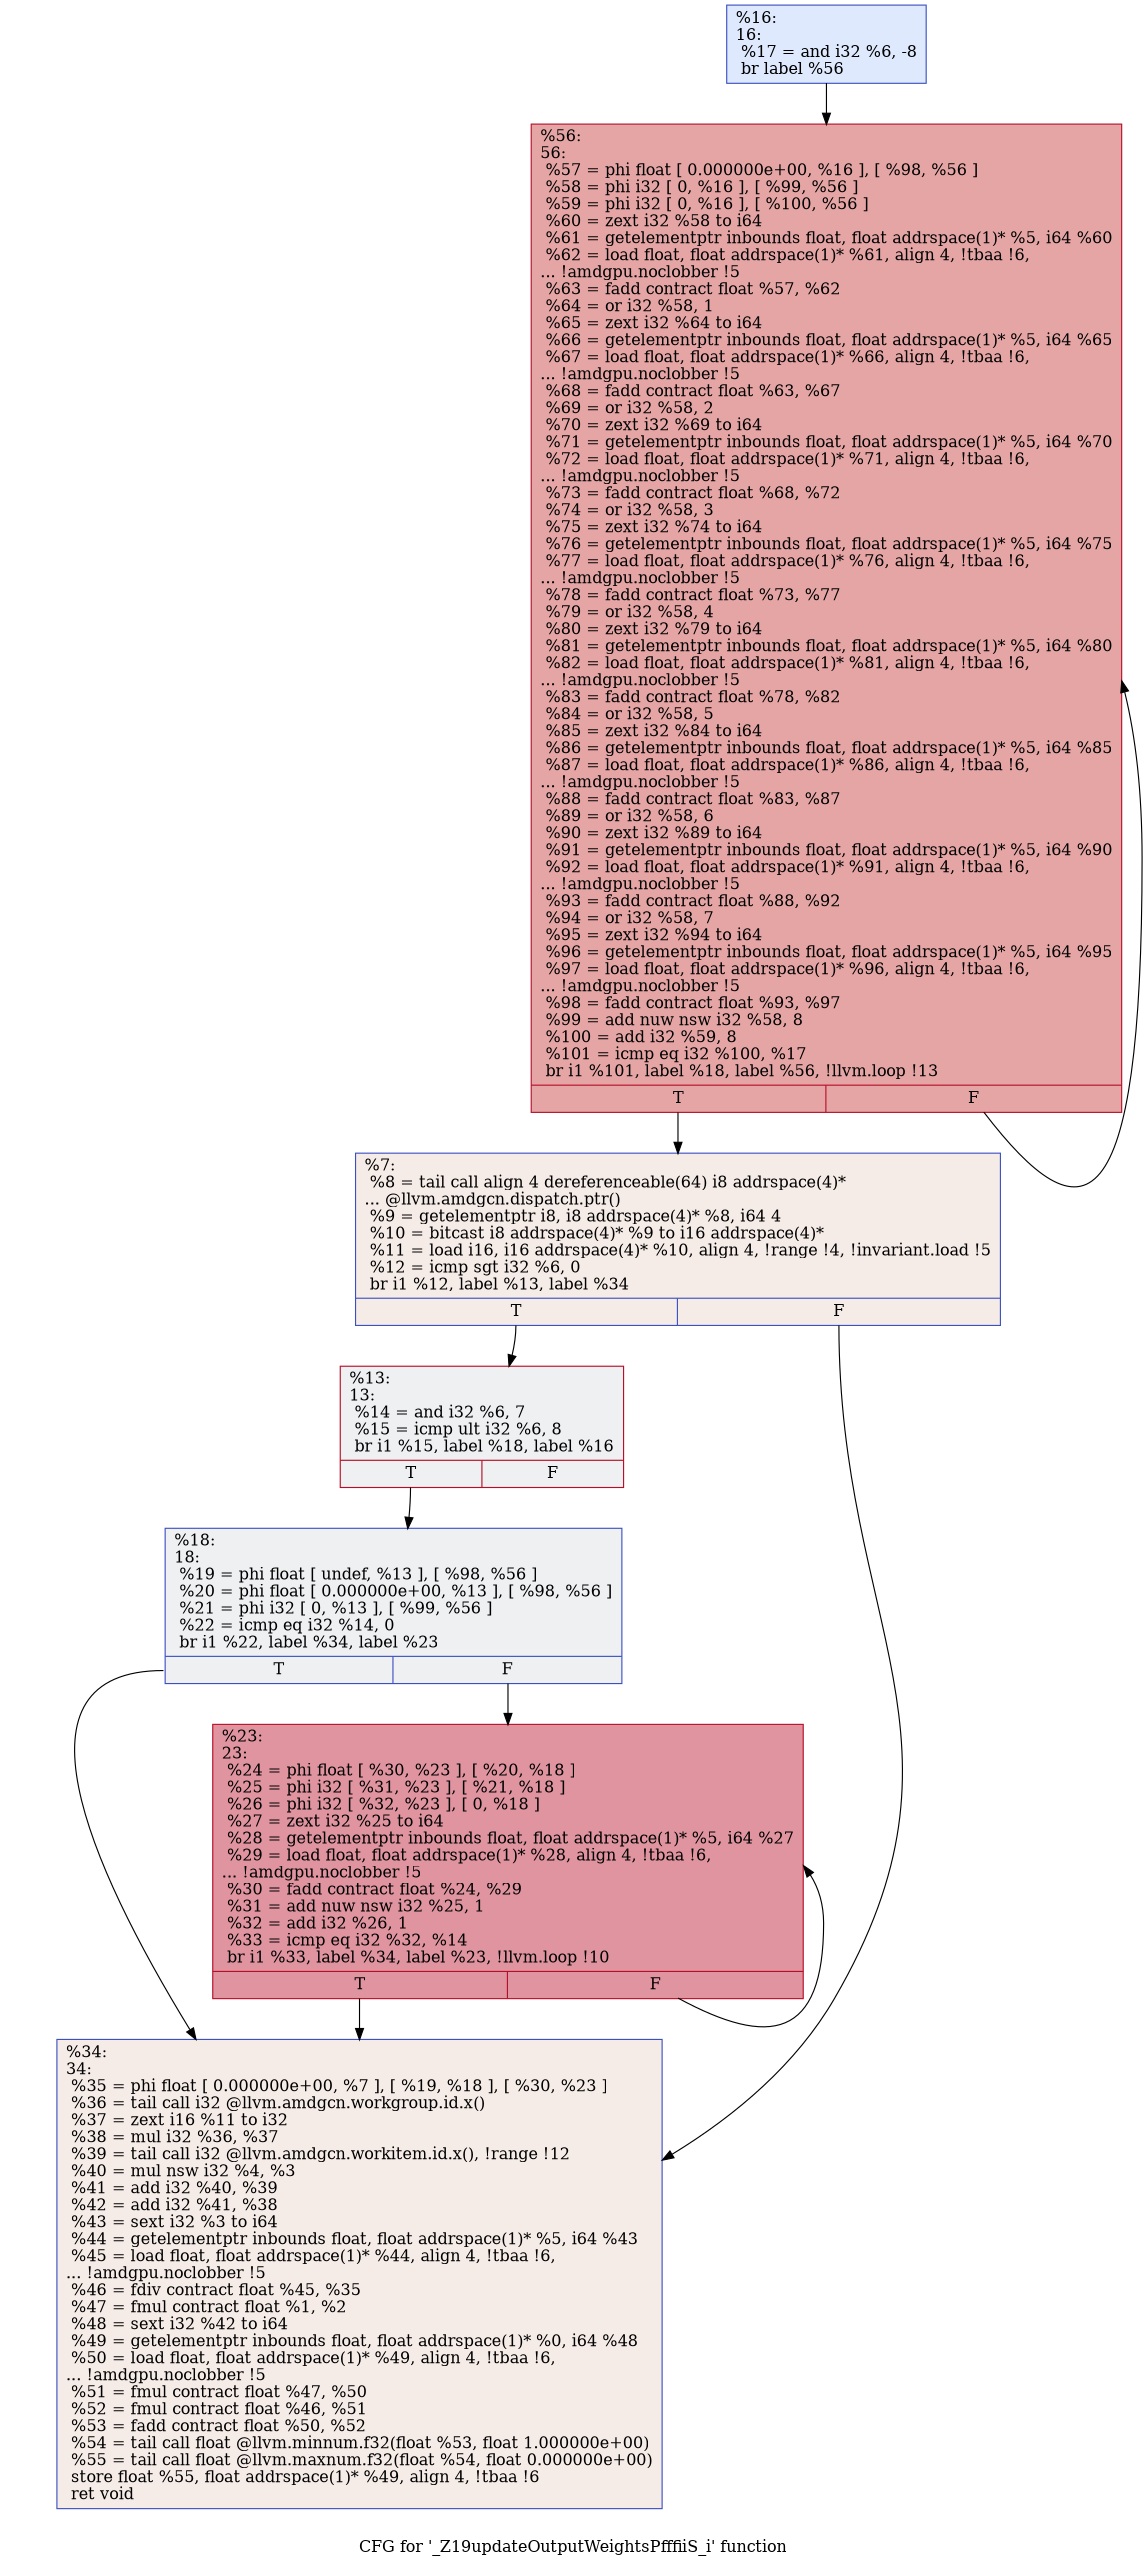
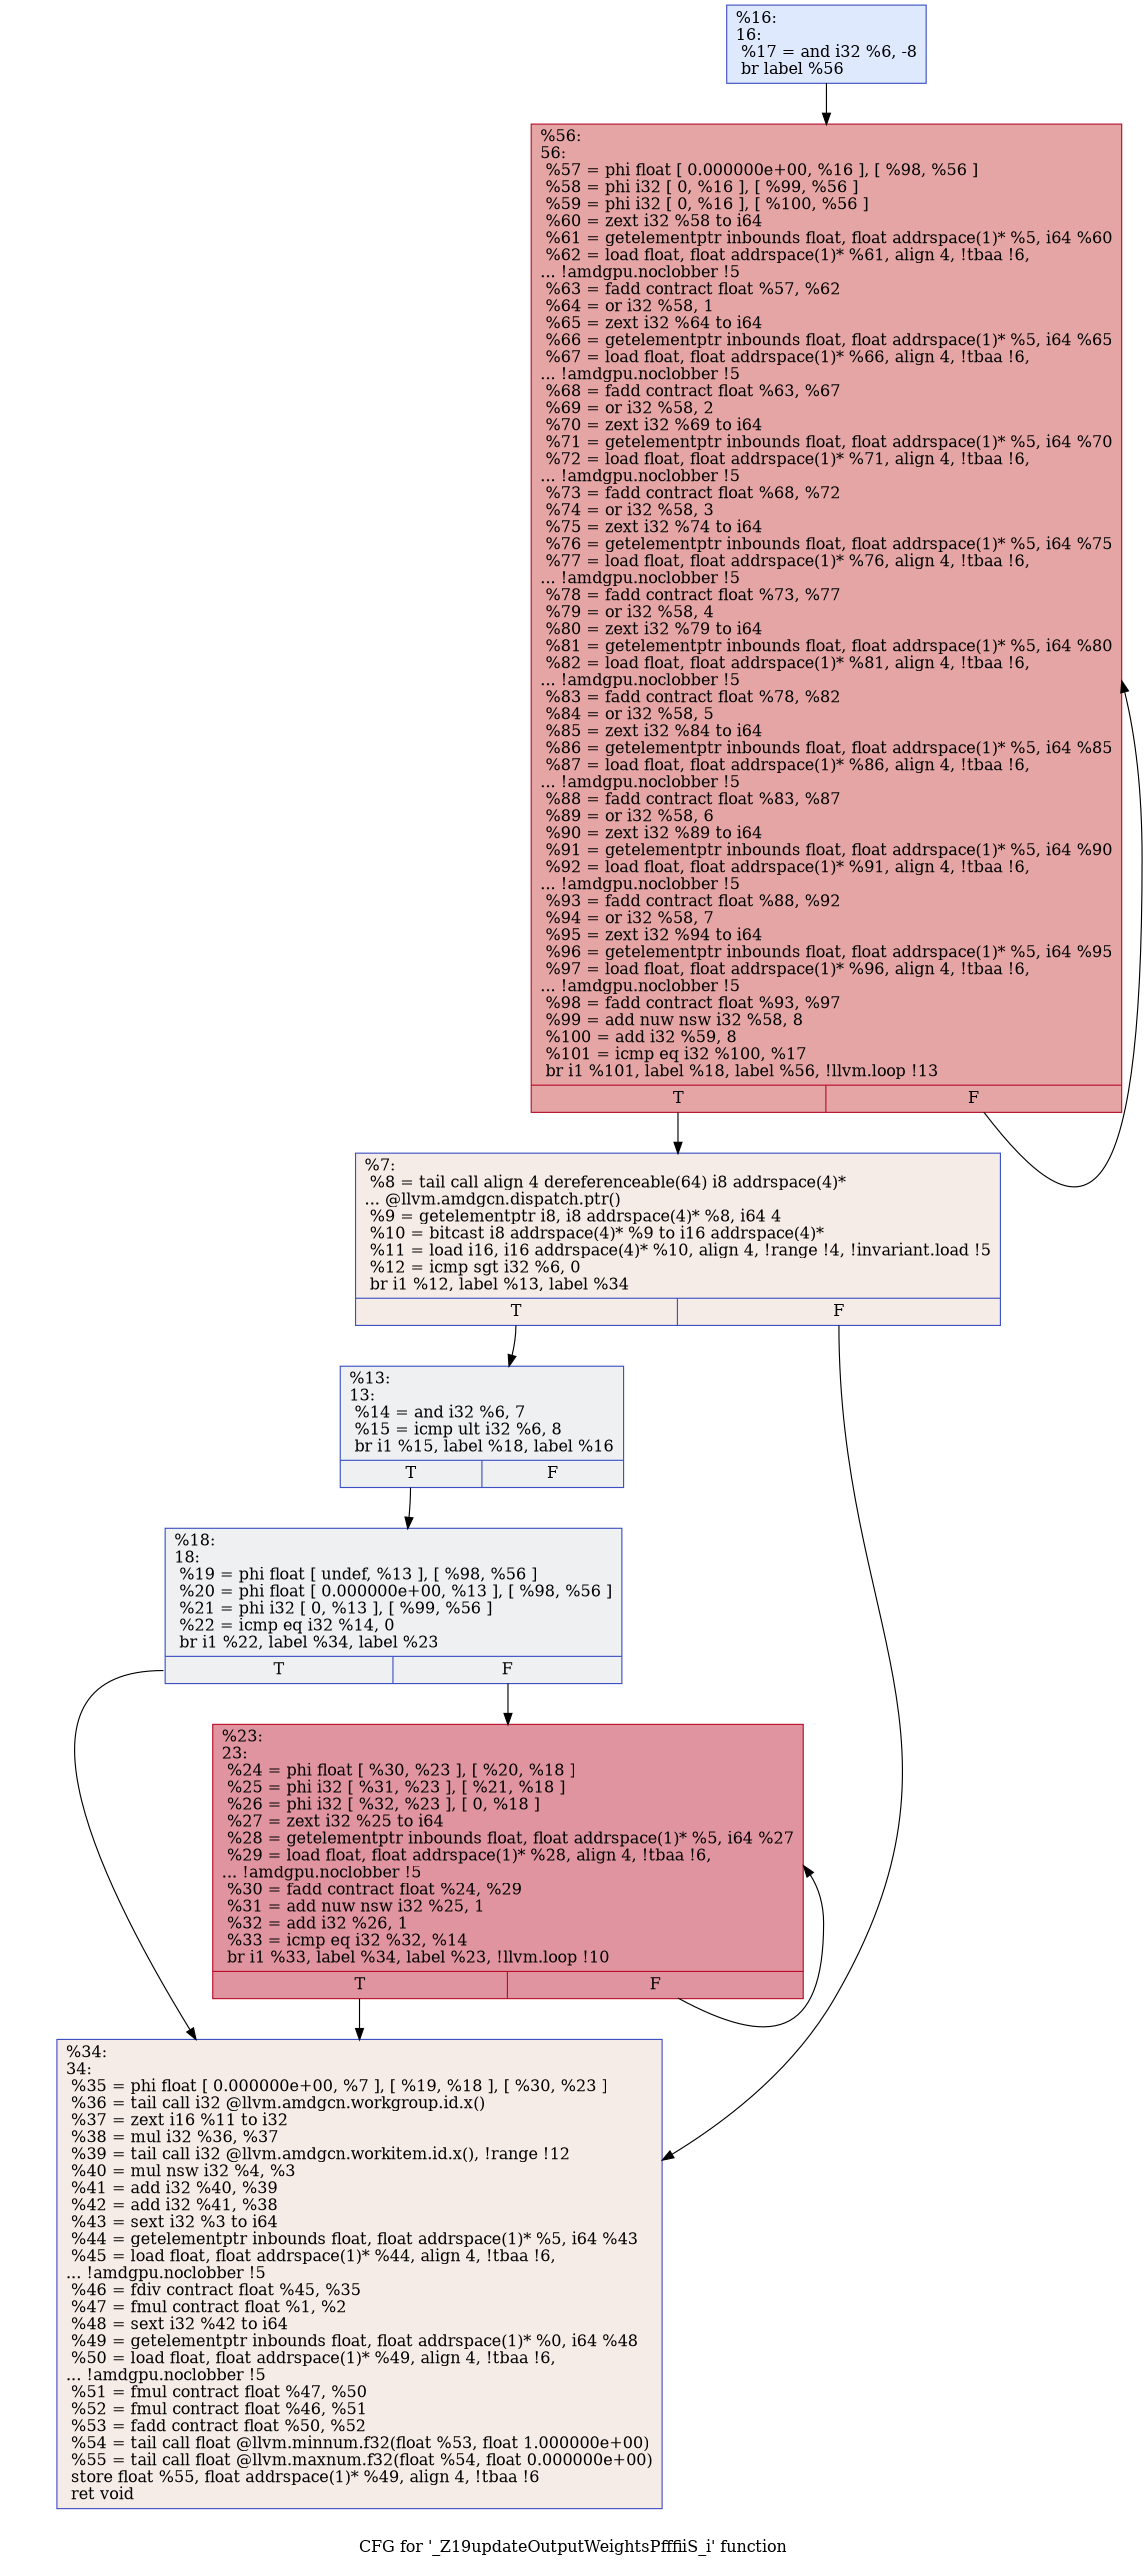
(482, 1427) -> (482, 1427)
